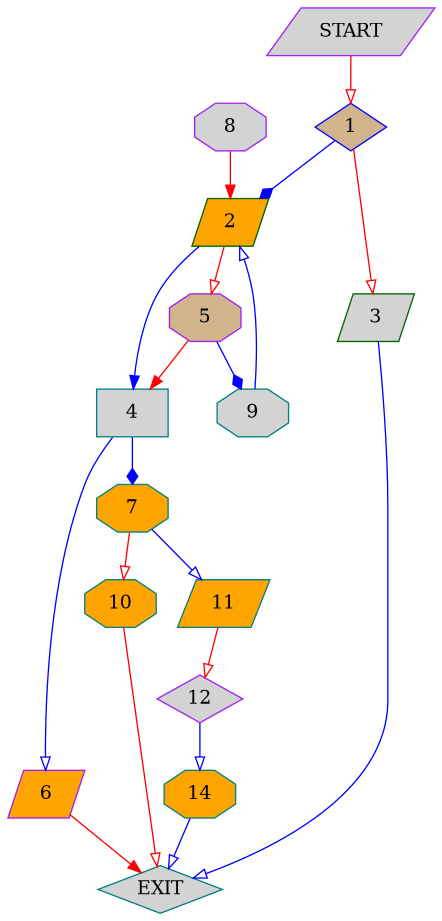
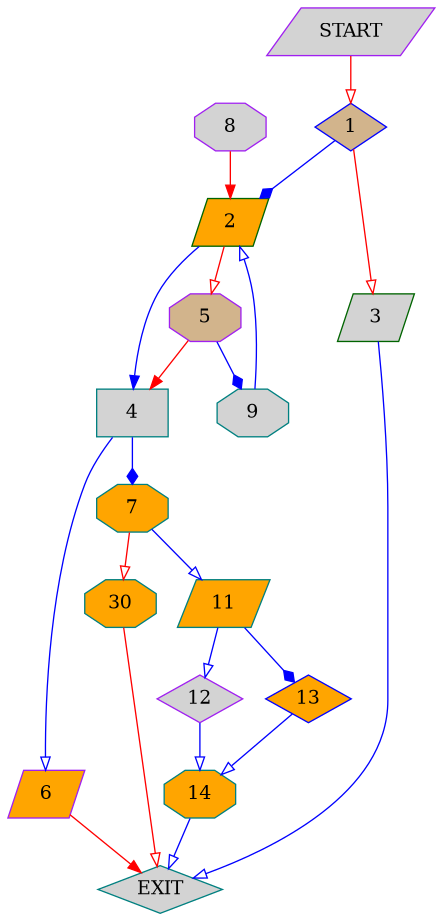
(120, 604) -> (120, 604)
(213, 646) -> (213, 646)
none -> (308, 699)
